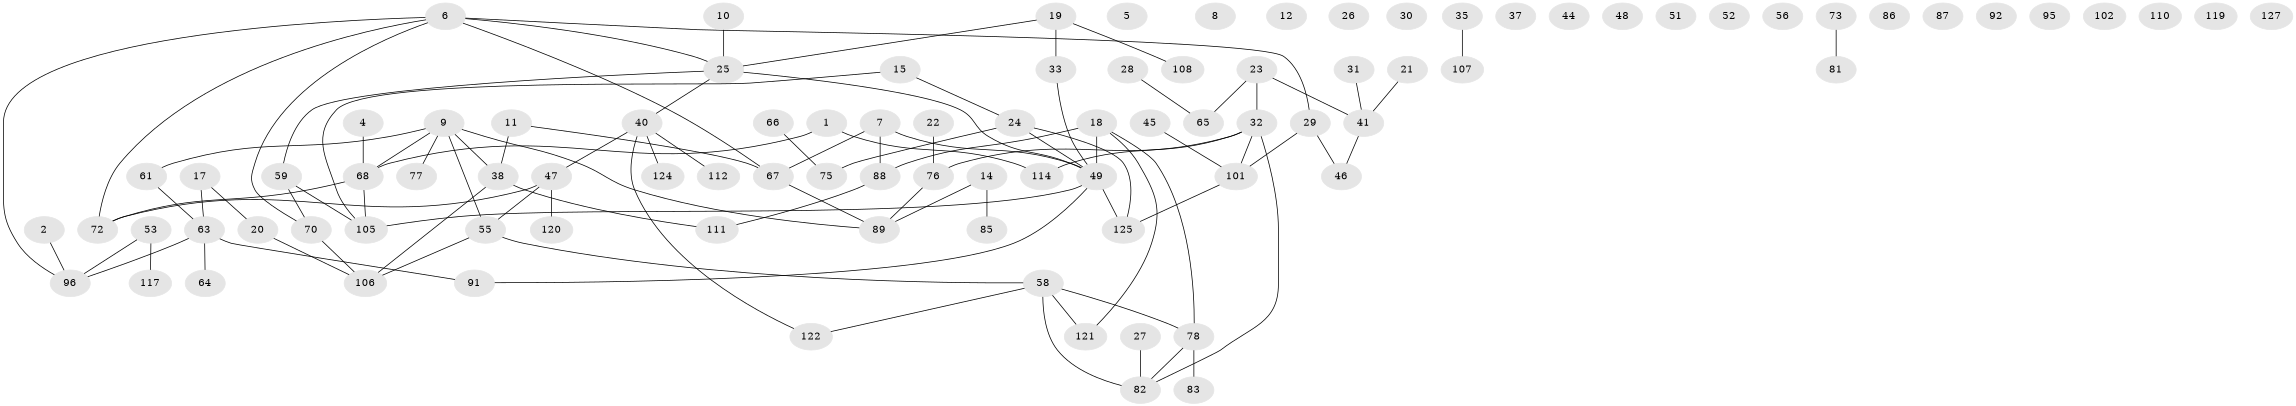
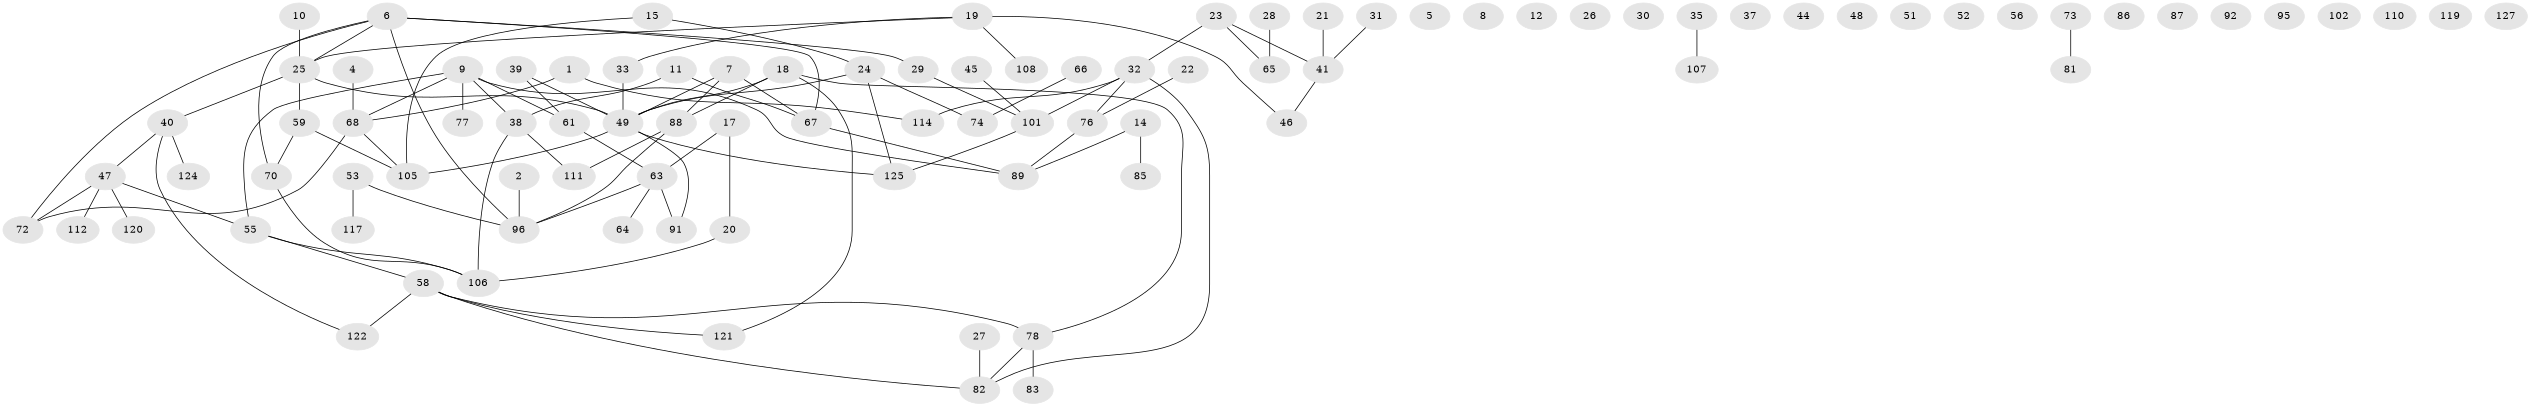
none -> (516, 70)
(669, 142) -> (92, 203)
(1326, 150) -> (1146, 32)
(827, 177) -> (978, 123)
none -> (606, 187)
